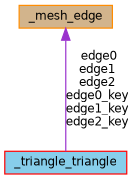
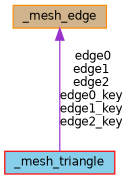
(66, 163) -> (60, 163)
